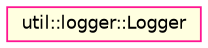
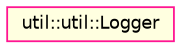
(104, 24) -> (91, 24)
